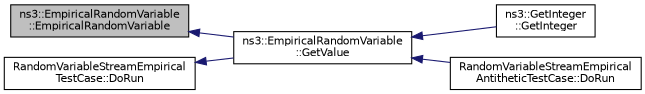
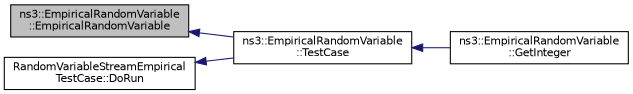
(546, 21) -> (539, 48)
(323, 48) -> (323, 48)
(546, 73) -> none
